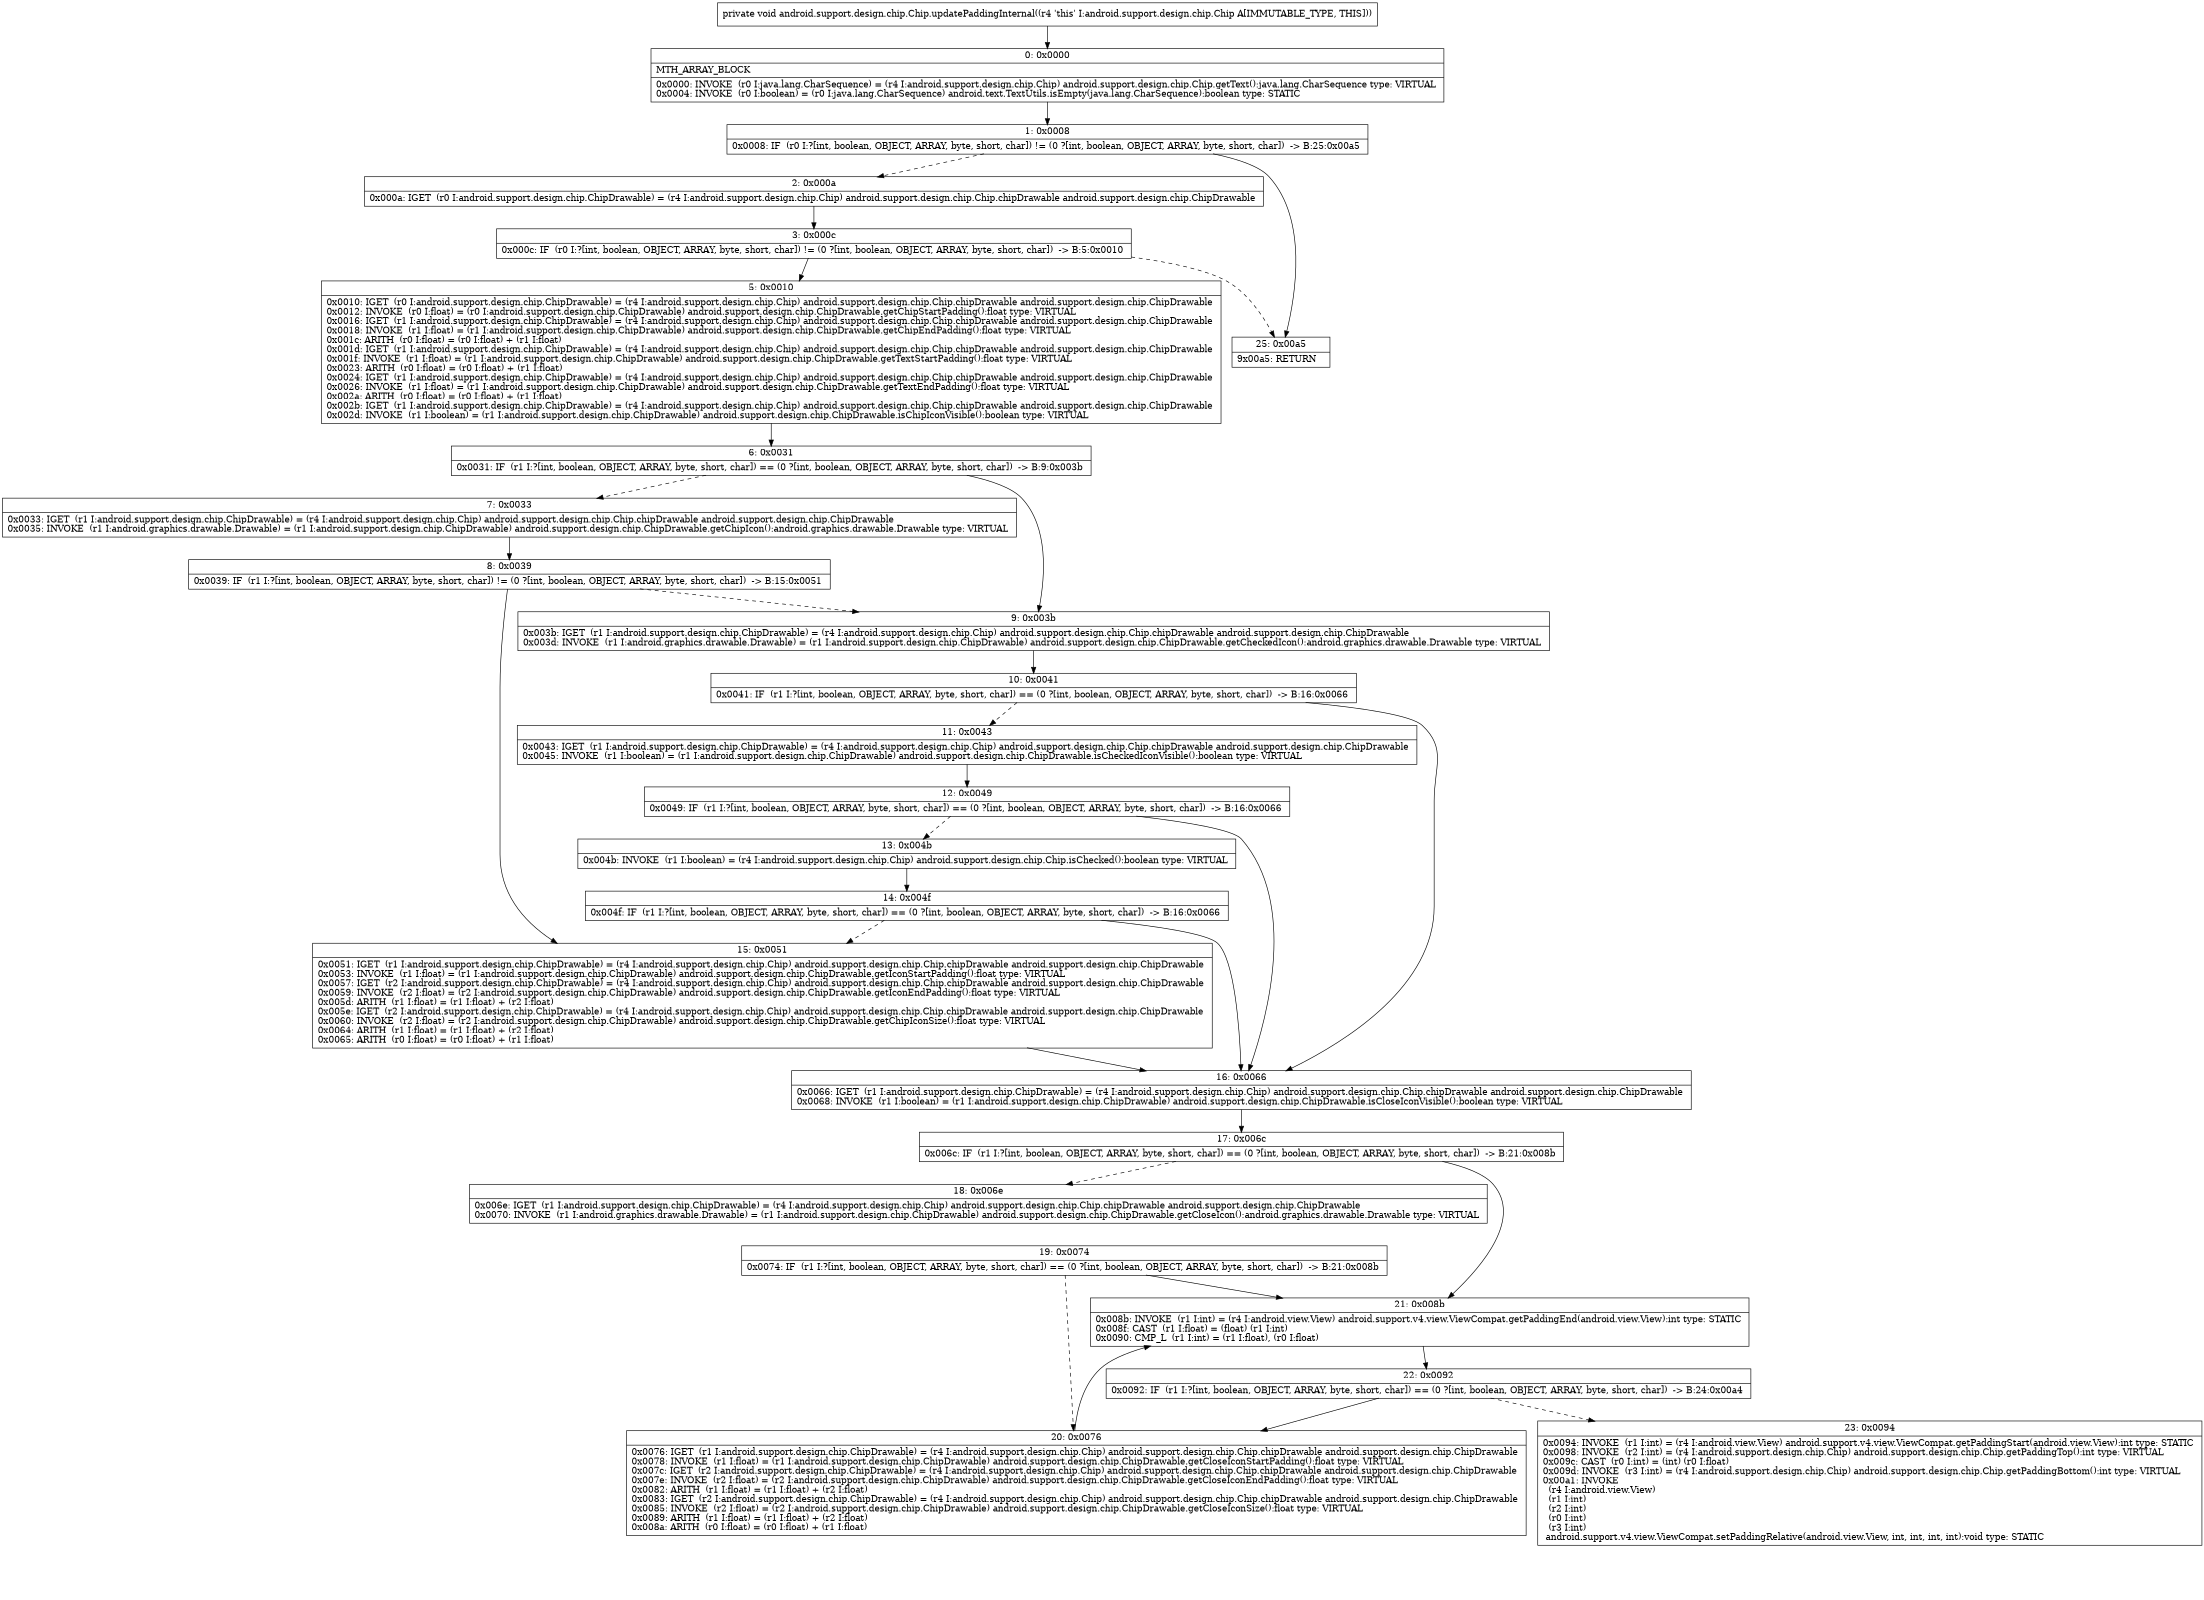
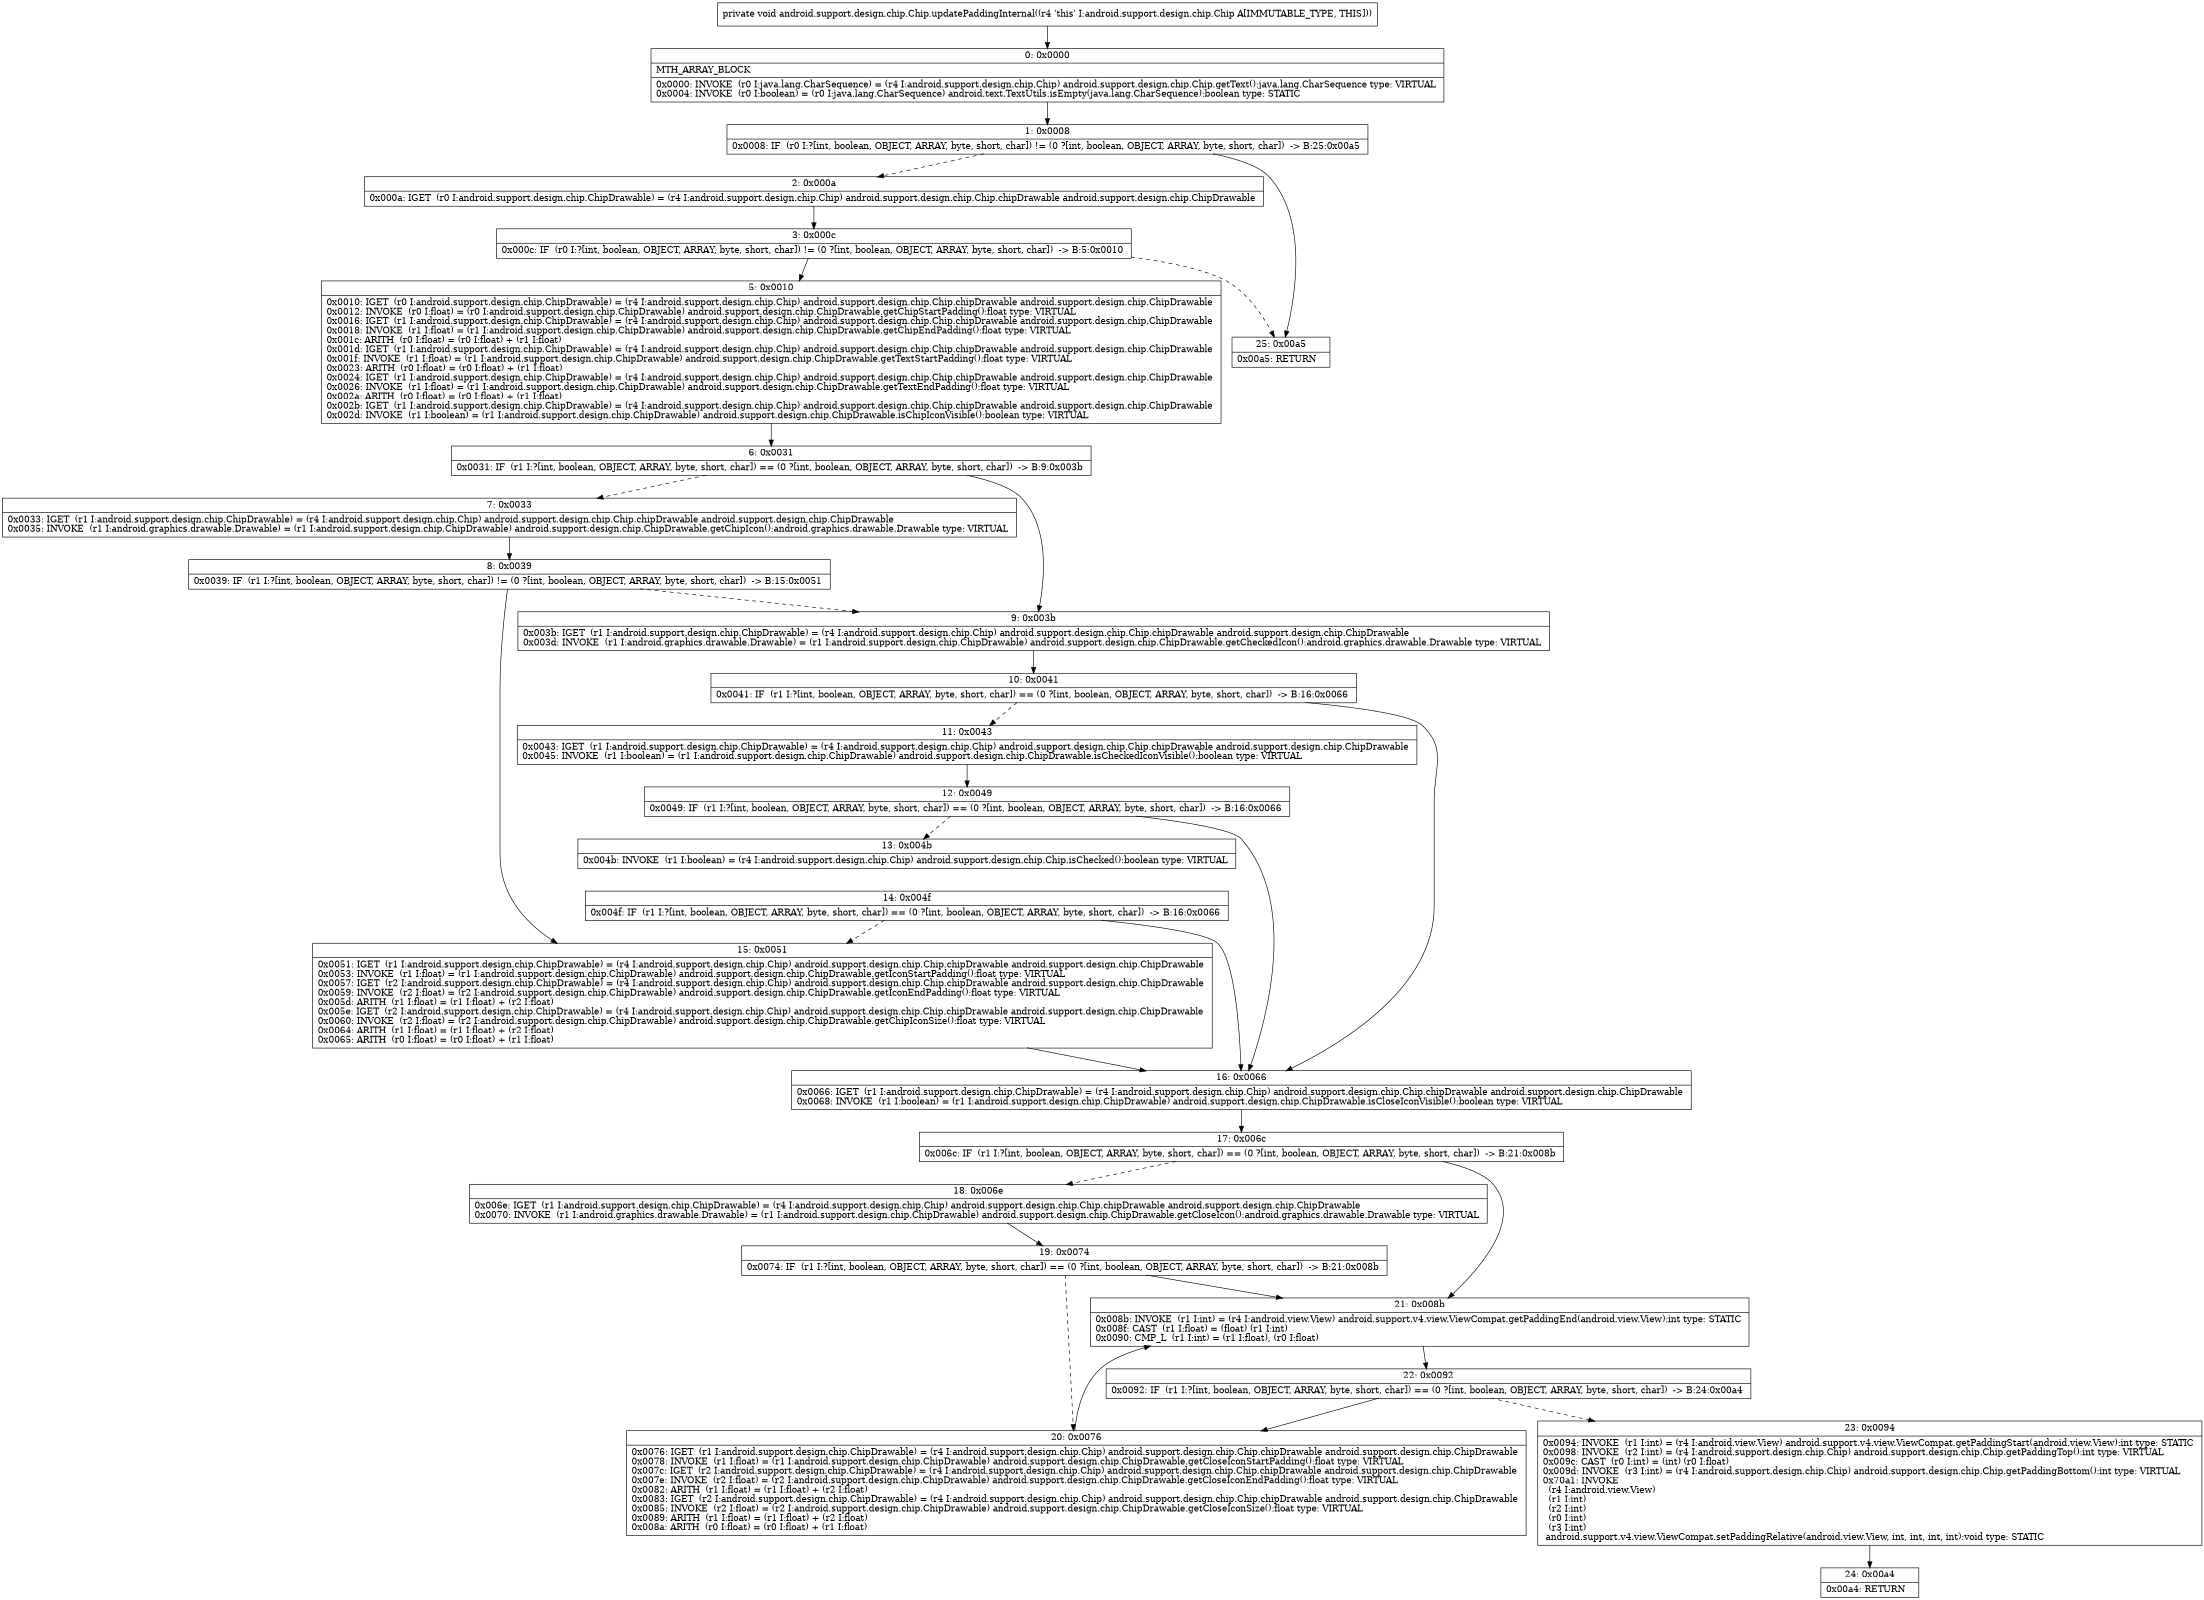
(1281, 359) -> (1281, 359)
(907, 877) -> none
none -> (1022, 1233)
(1584, 1481) -> (1584, 1481)
none -> (1870, 1583)
